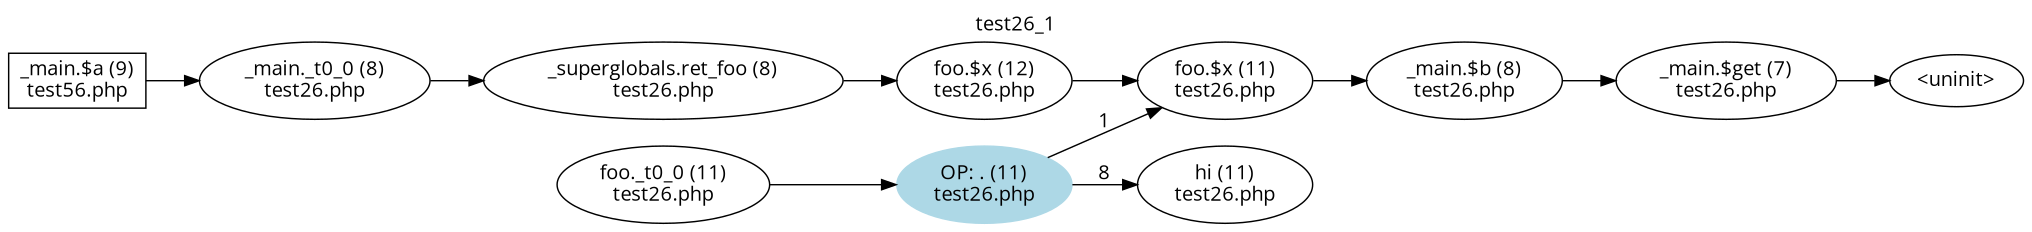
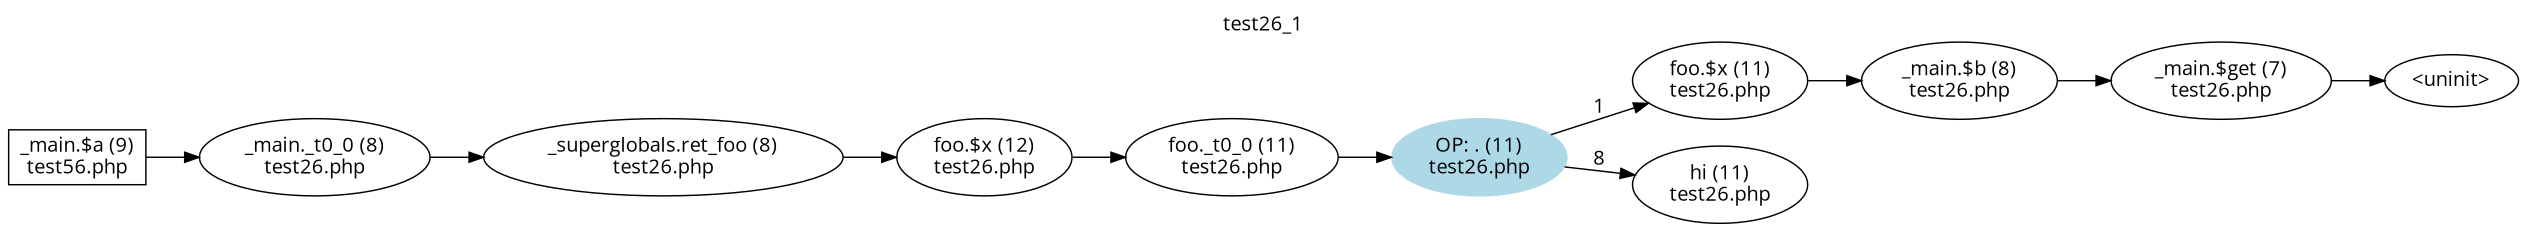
(1098, 81) -> (1092, 157)
